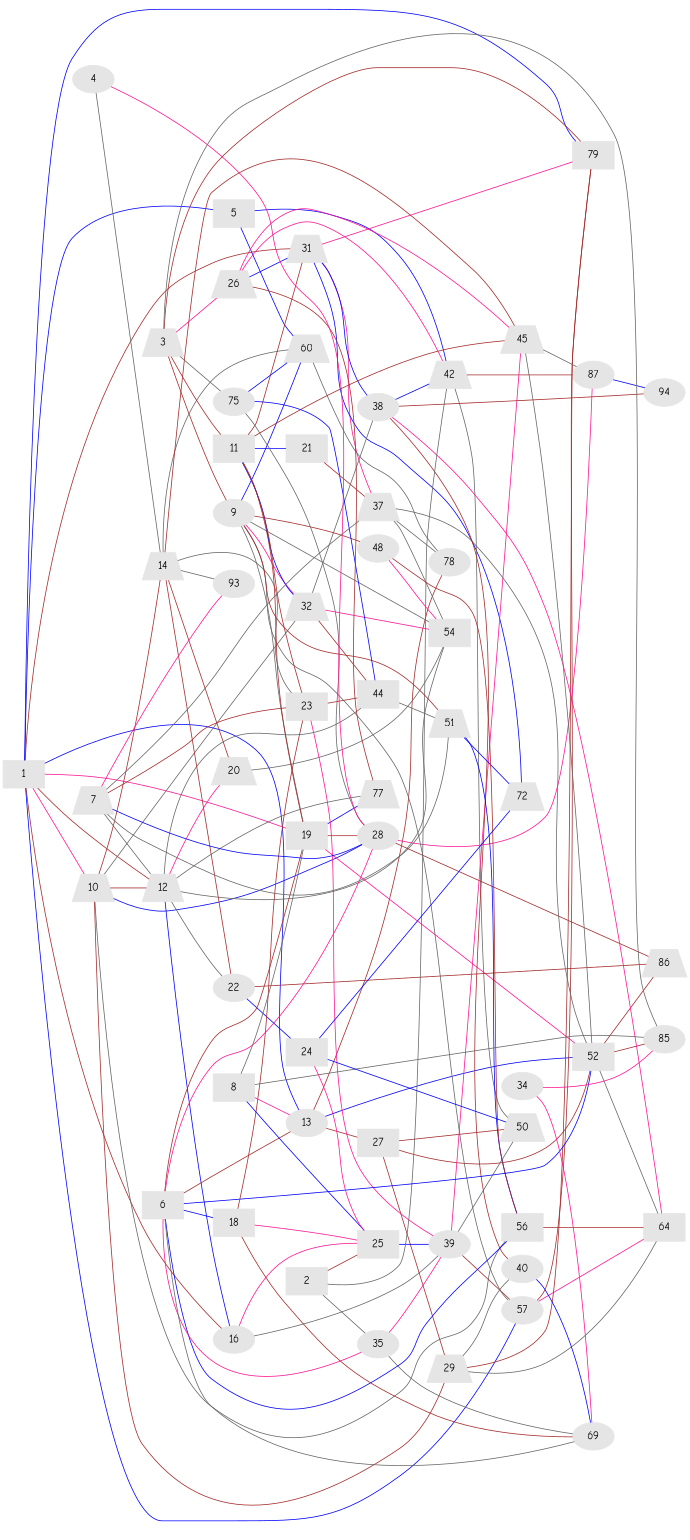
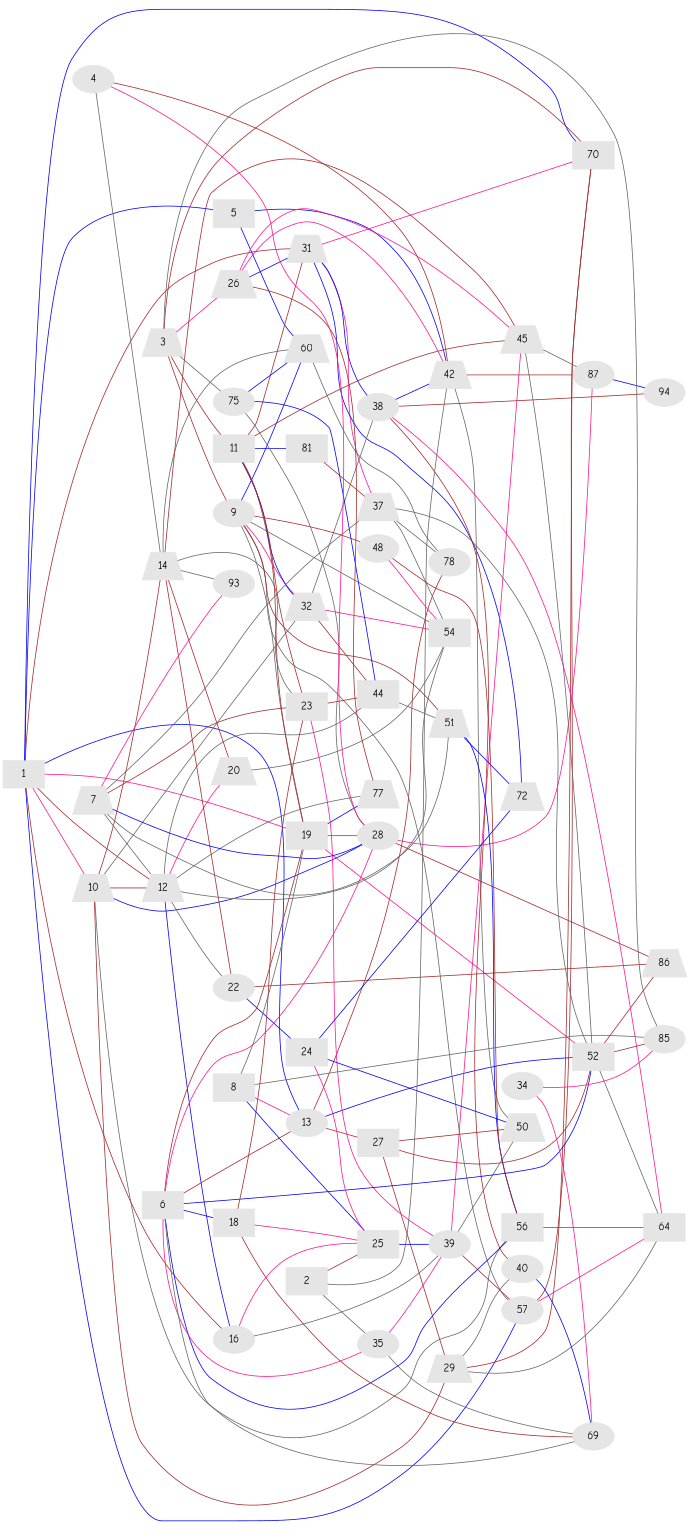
(593, 155) -> (593, 155)
none -> (340, 175)
(307, 449) -> (307, 449)
